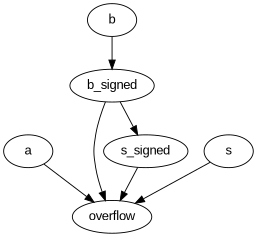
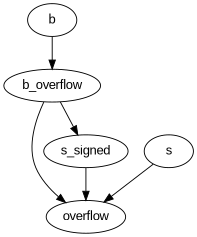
(112, 86) -> (52, 86)
(28, 151) -> none
